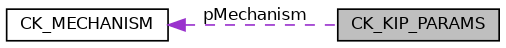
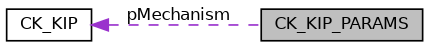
(87, 25) -> (49, 25)
